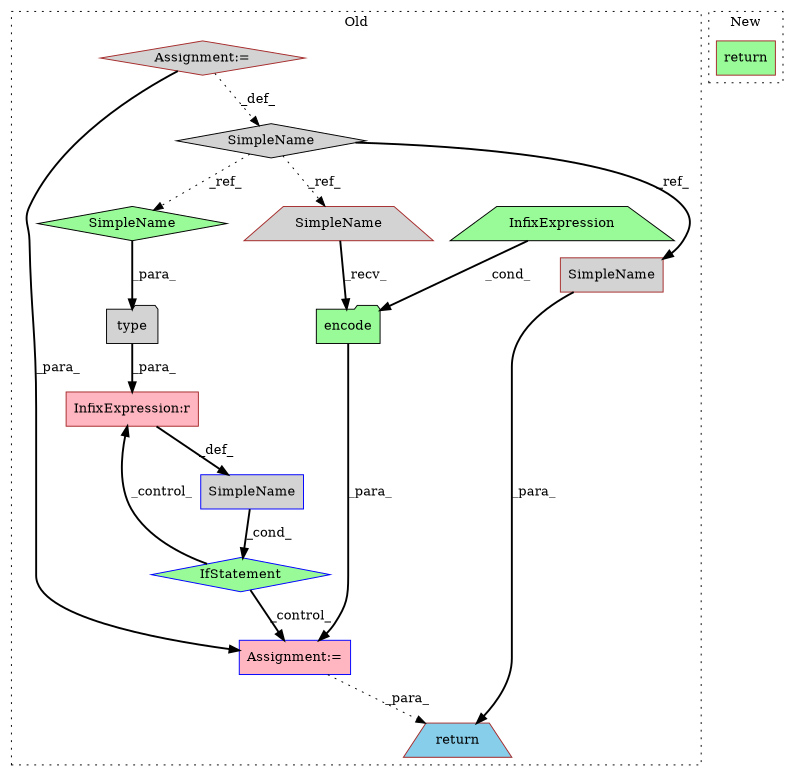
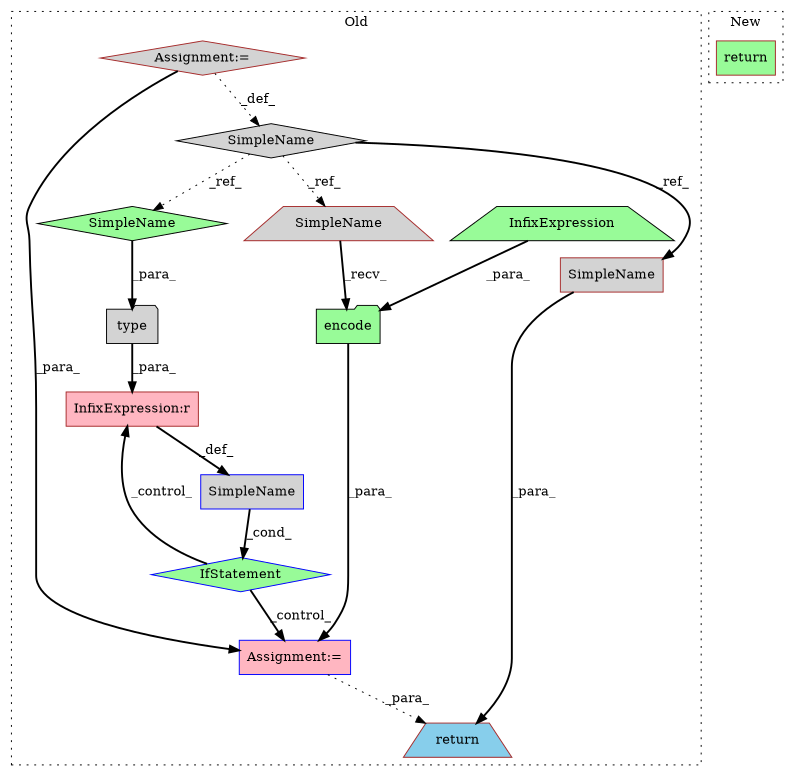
(508, 275) -> (508, 275)
